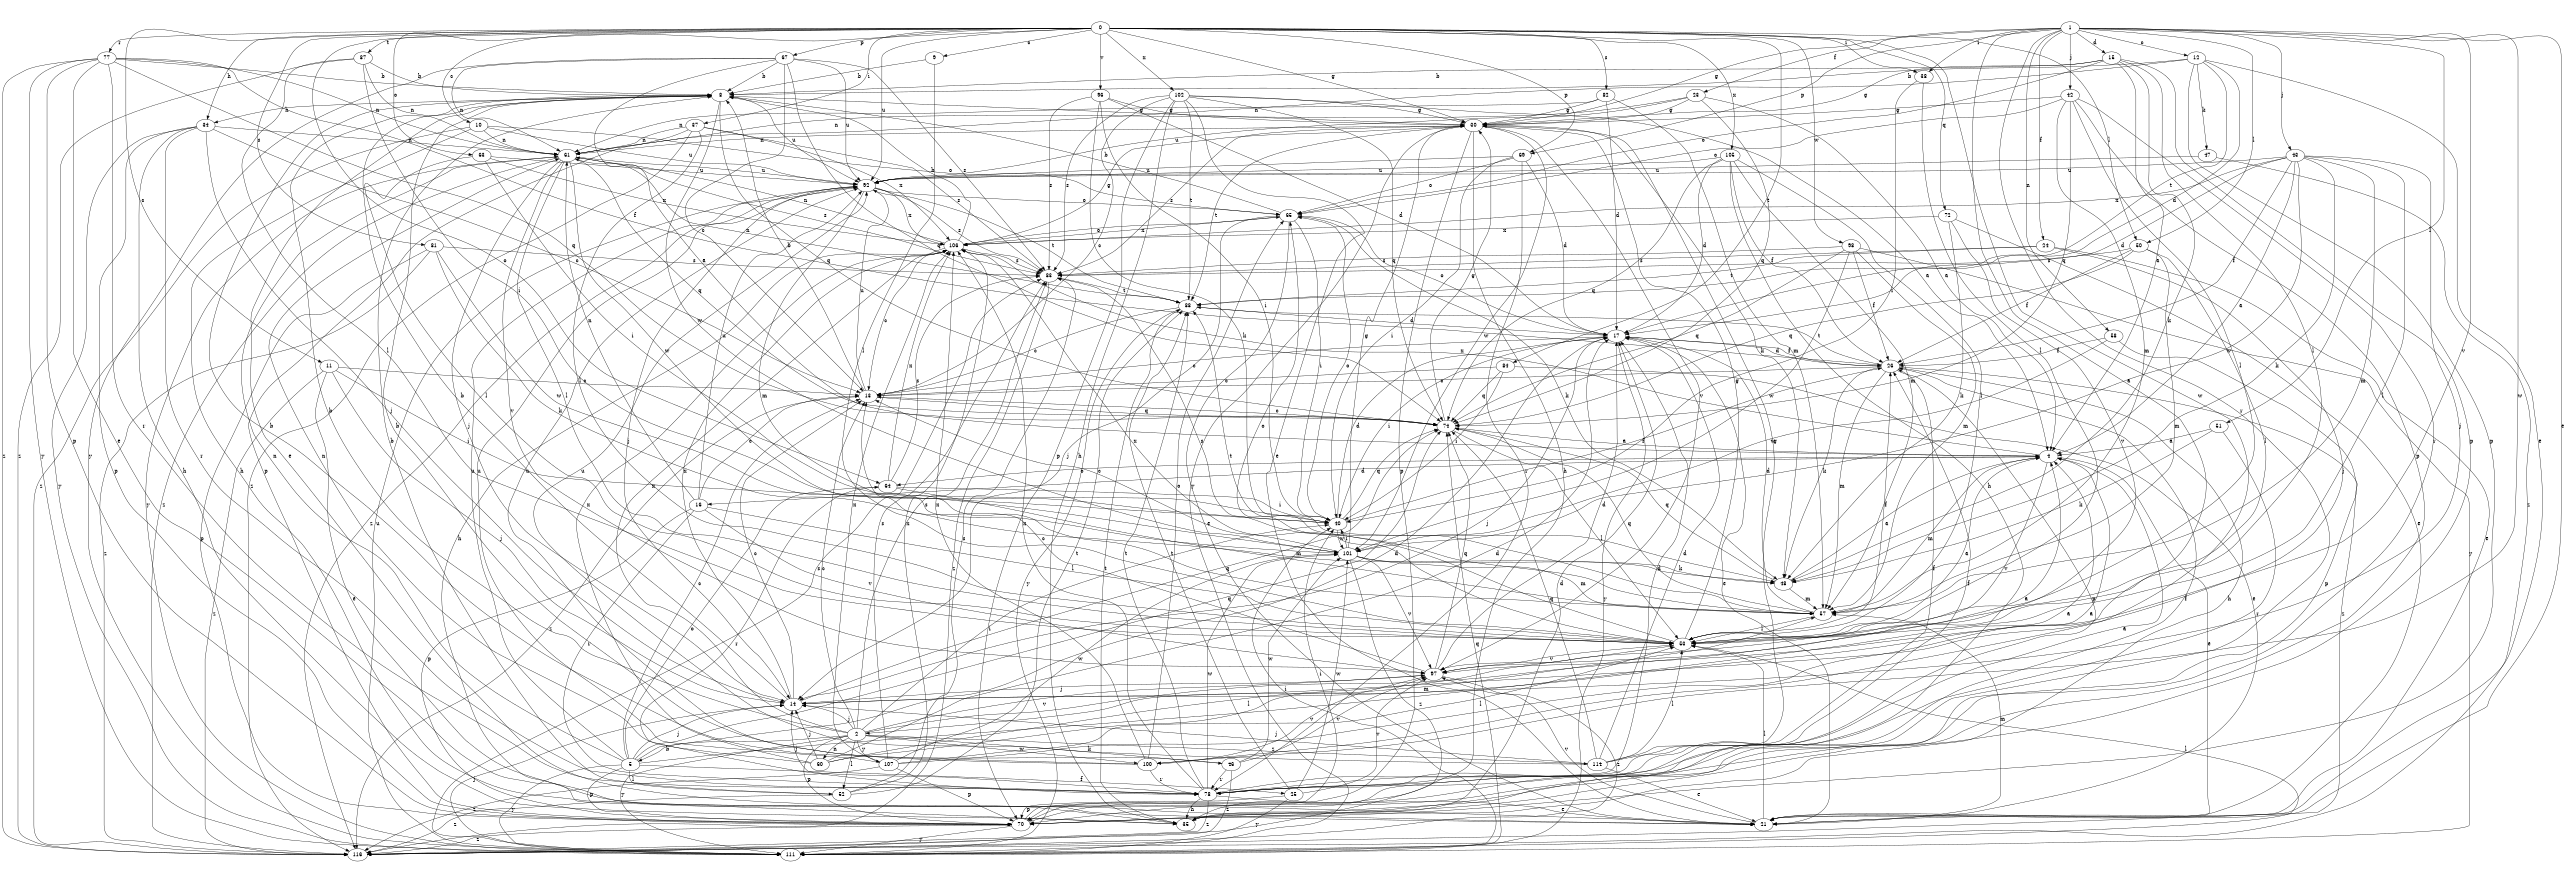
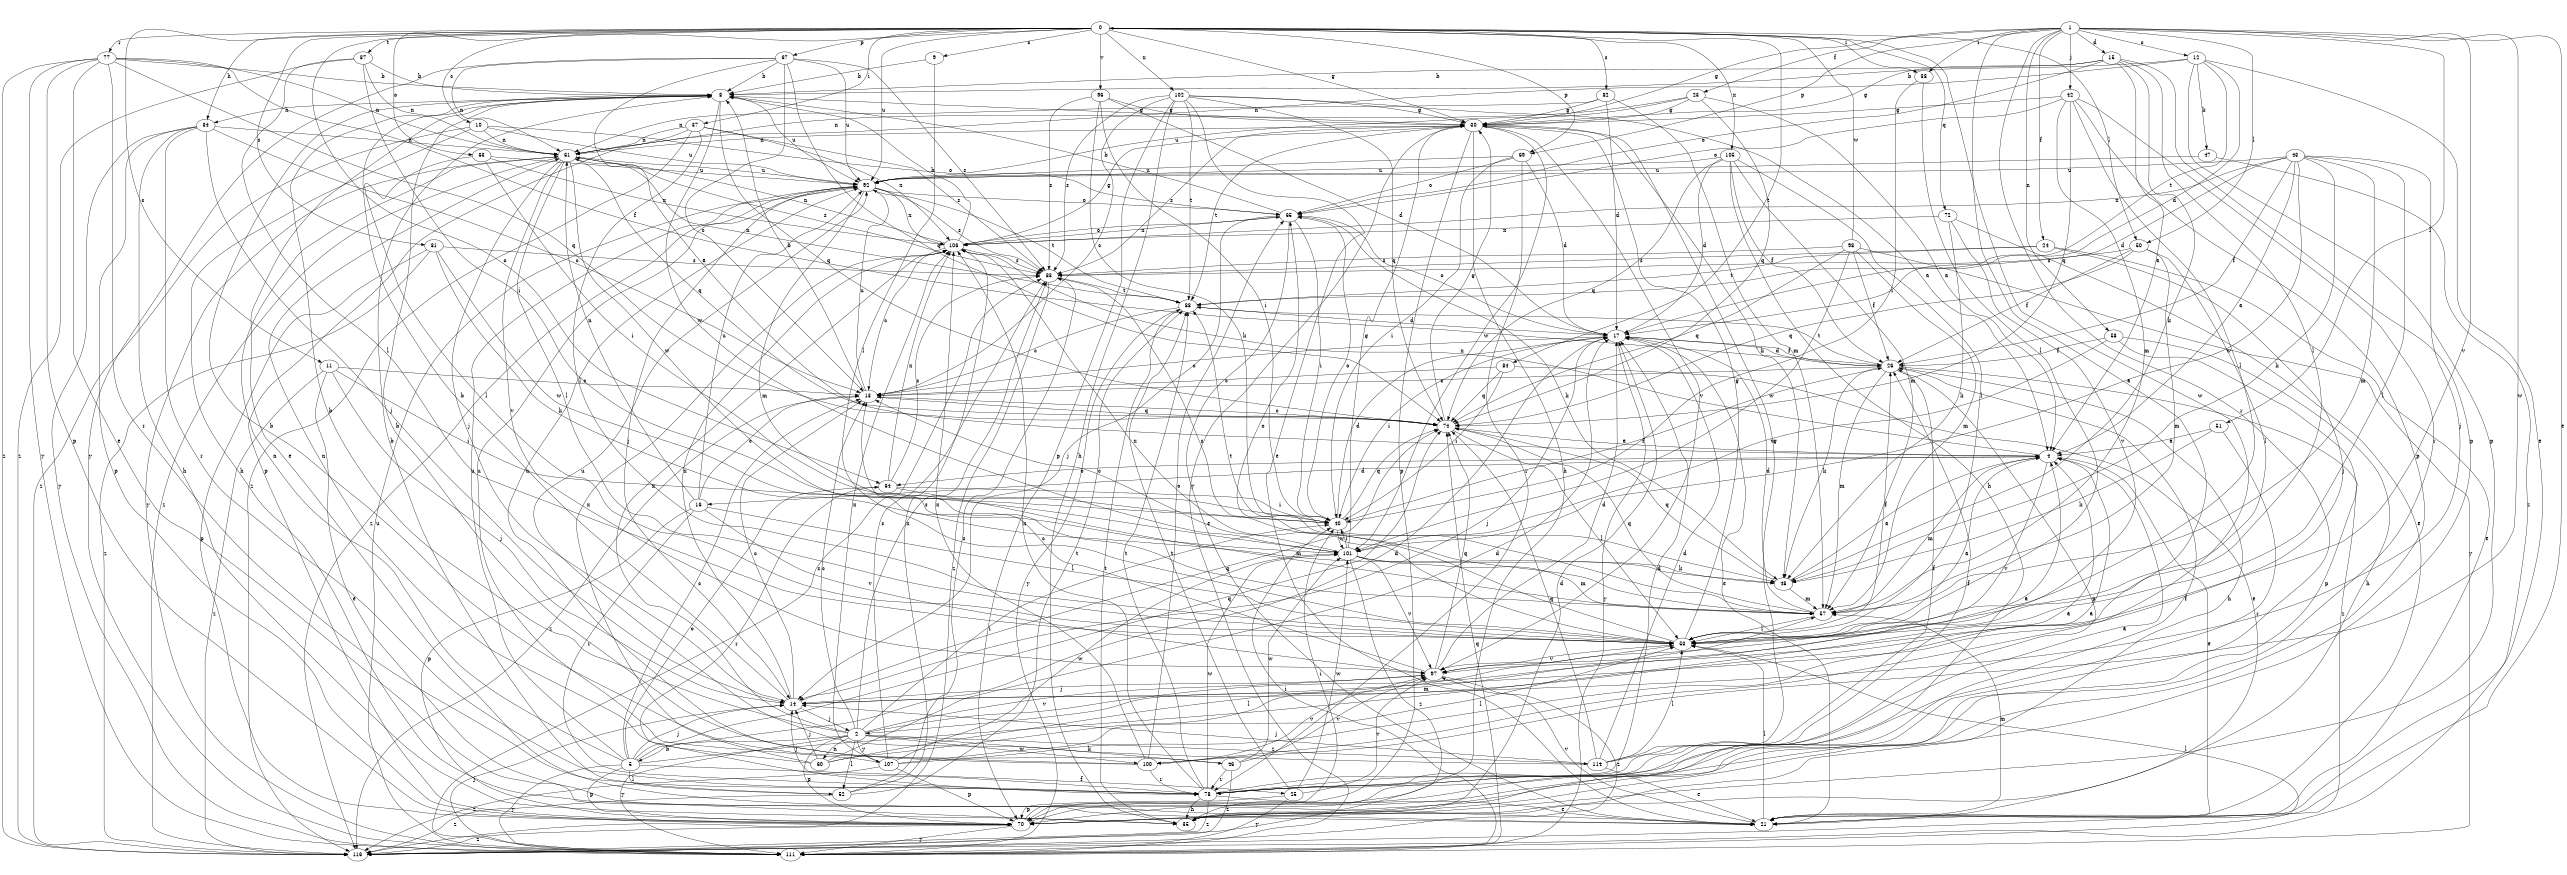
(2245, 37) -> none
(1764, 38) -> (1794, 40)
(466, 694) -> (2029, 798)
(831, 712) -> (823, 719)
